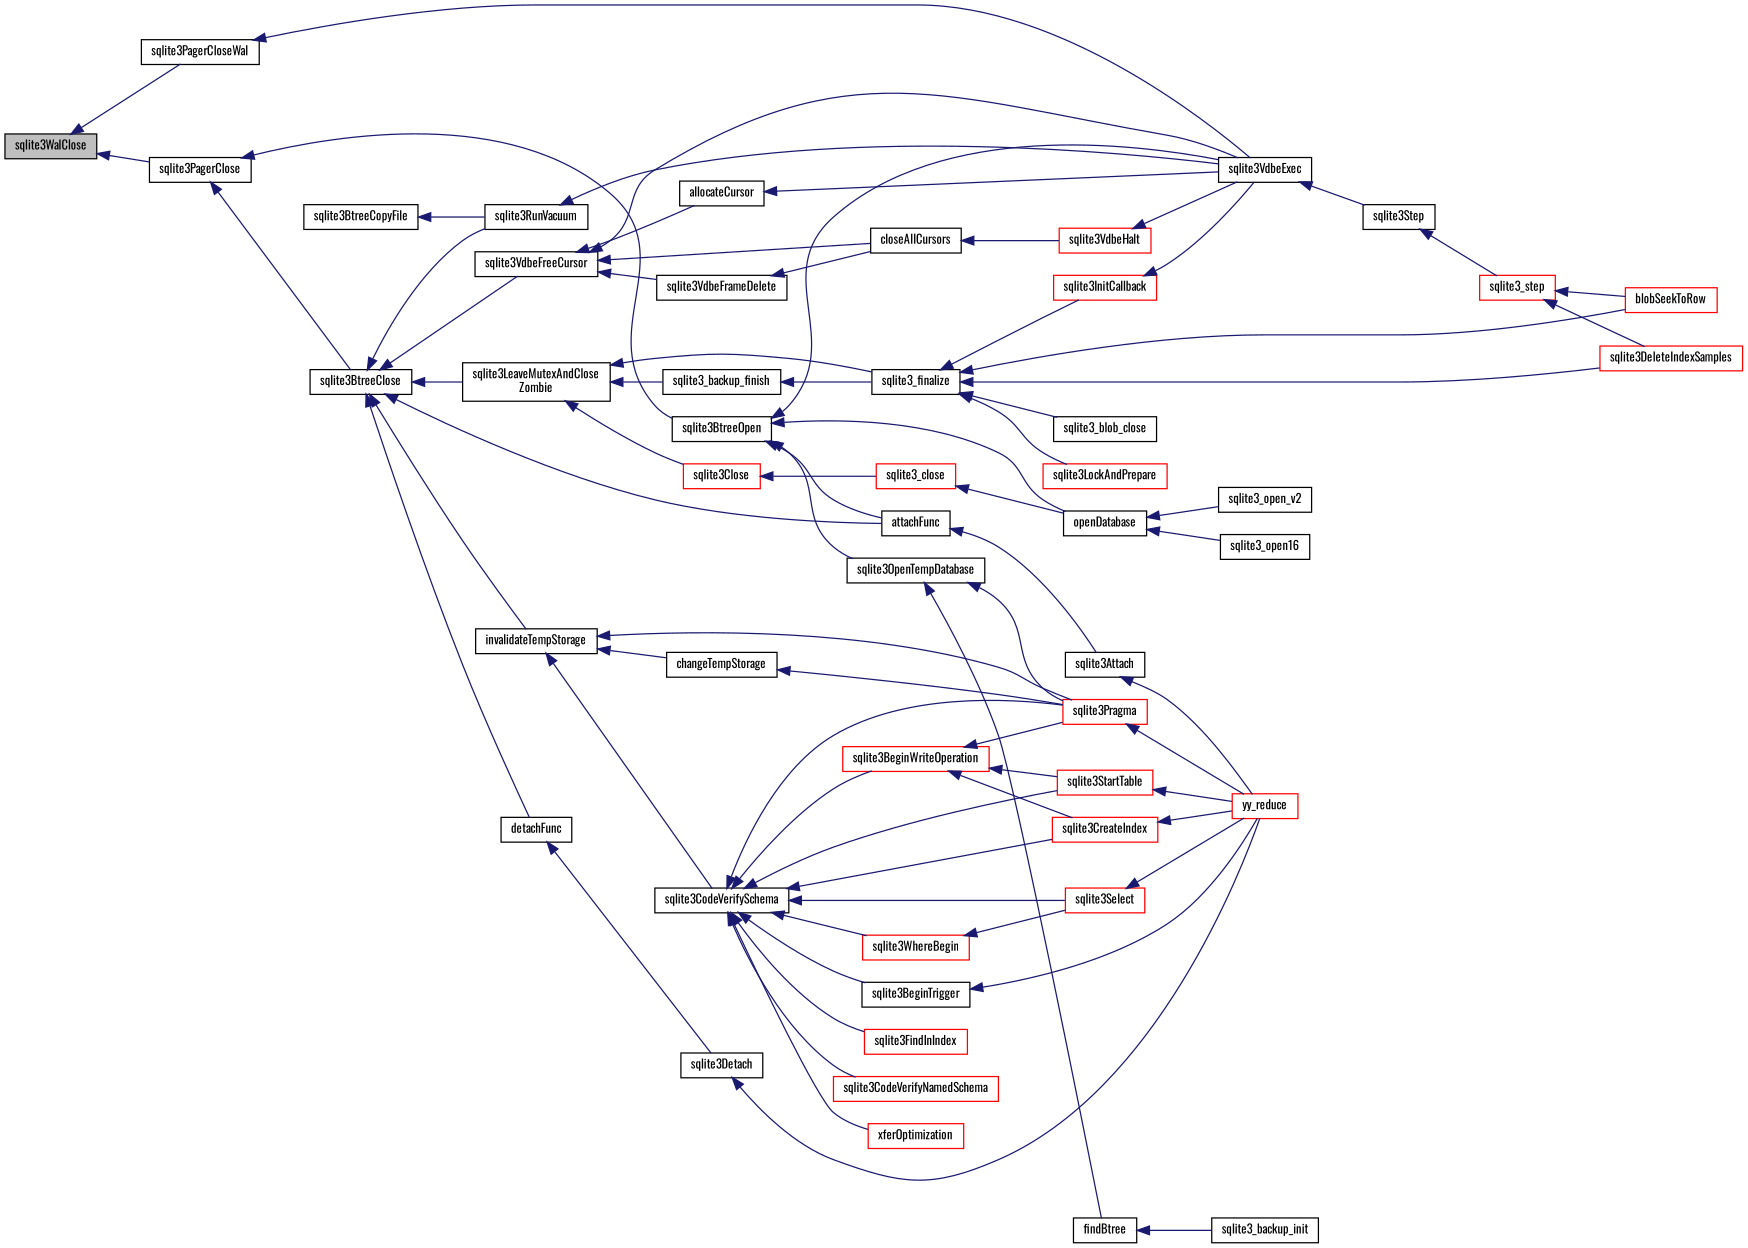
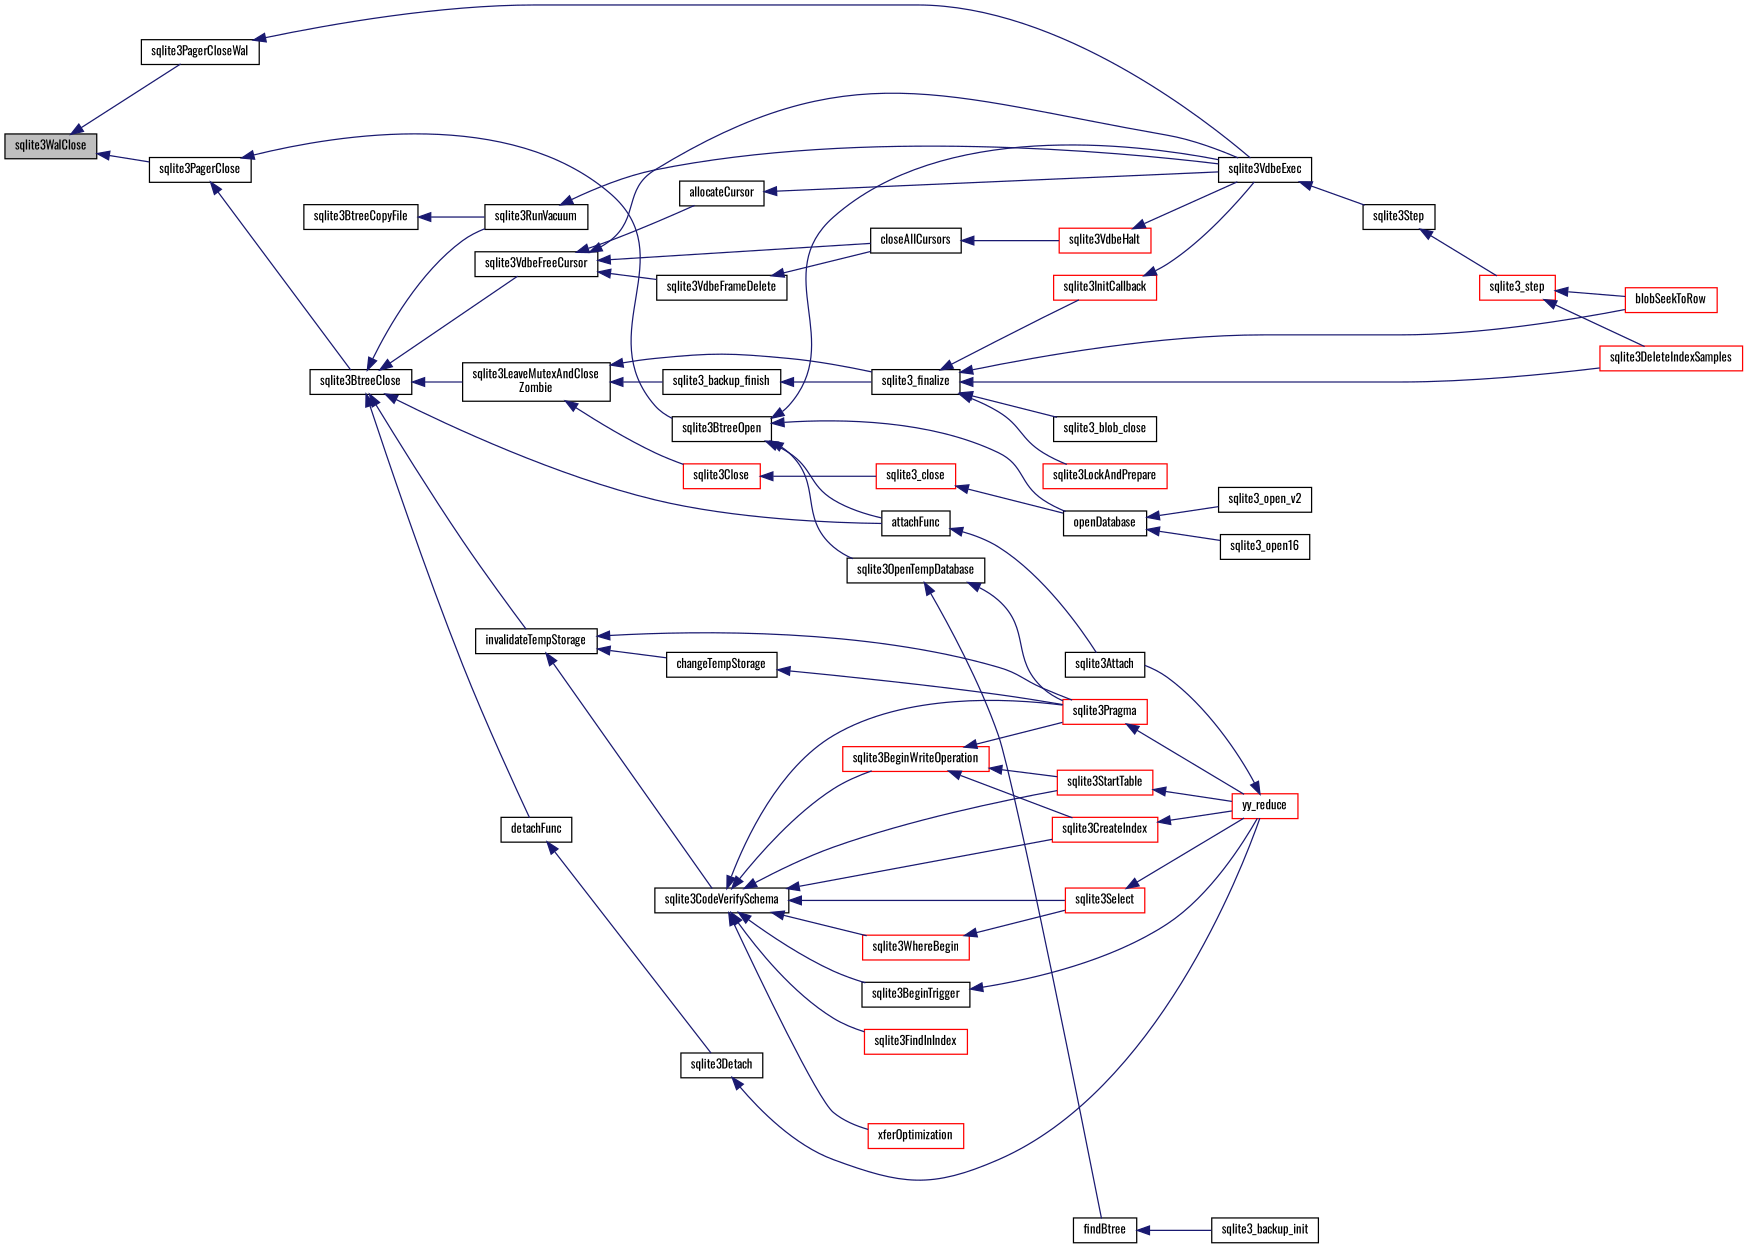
(1200, 729) -> (1208, 716)
(916, 1089) -> none
